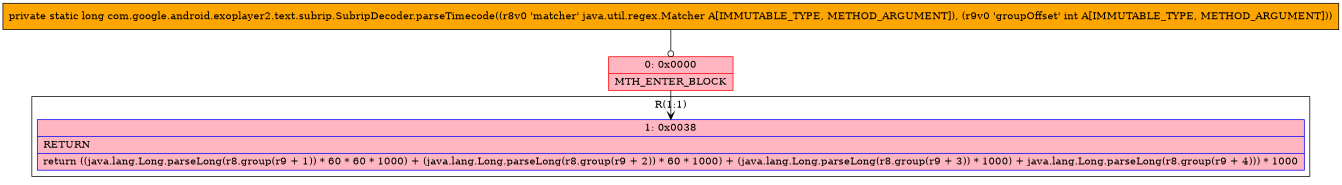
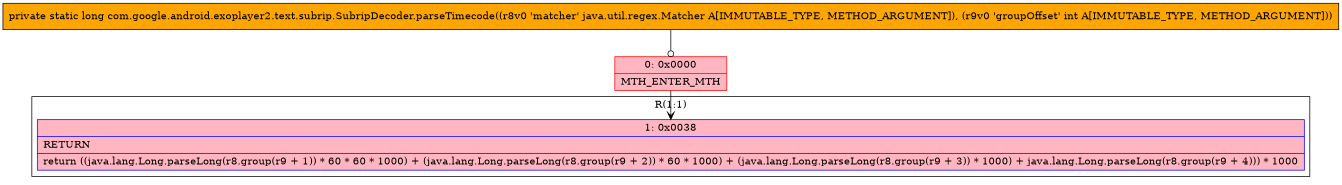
(671, 82) -> (671, 82)
